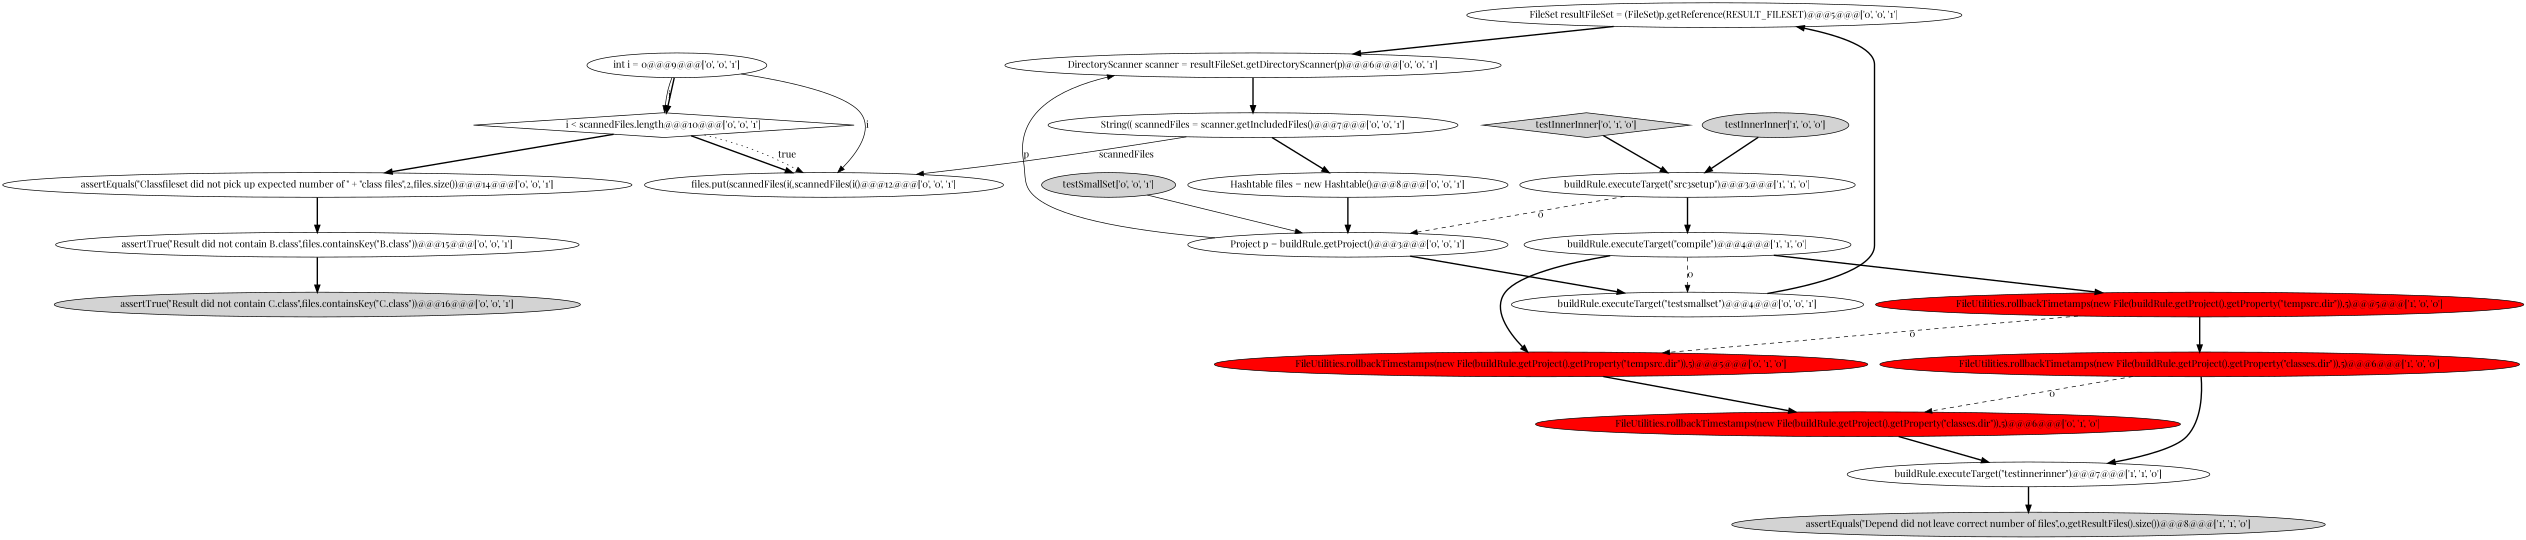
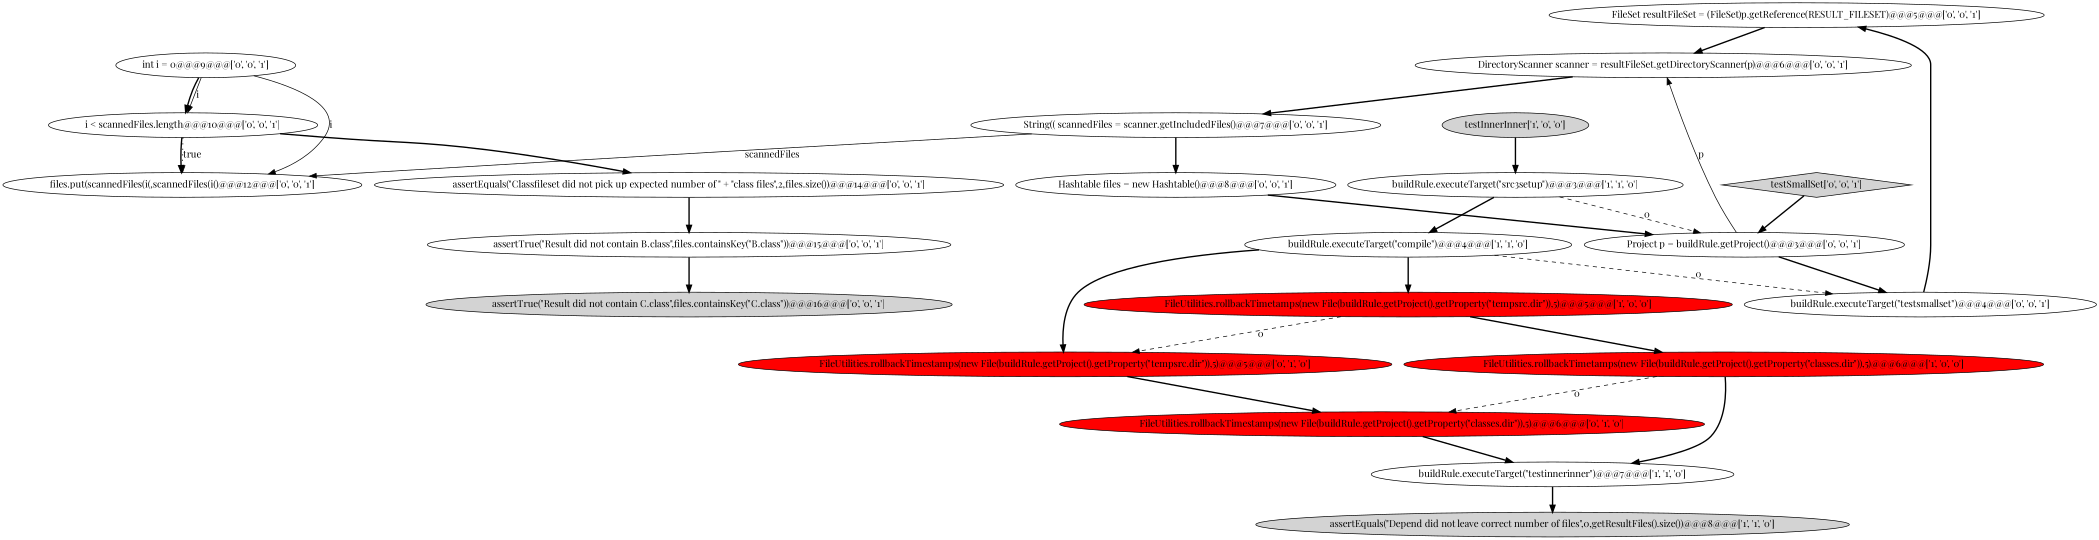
(664, 125) -> (183, 125)
(1586, 125) -> none
(1109, 185) -> (1817, 185)
(1221, 213) -> (1784, 212)
